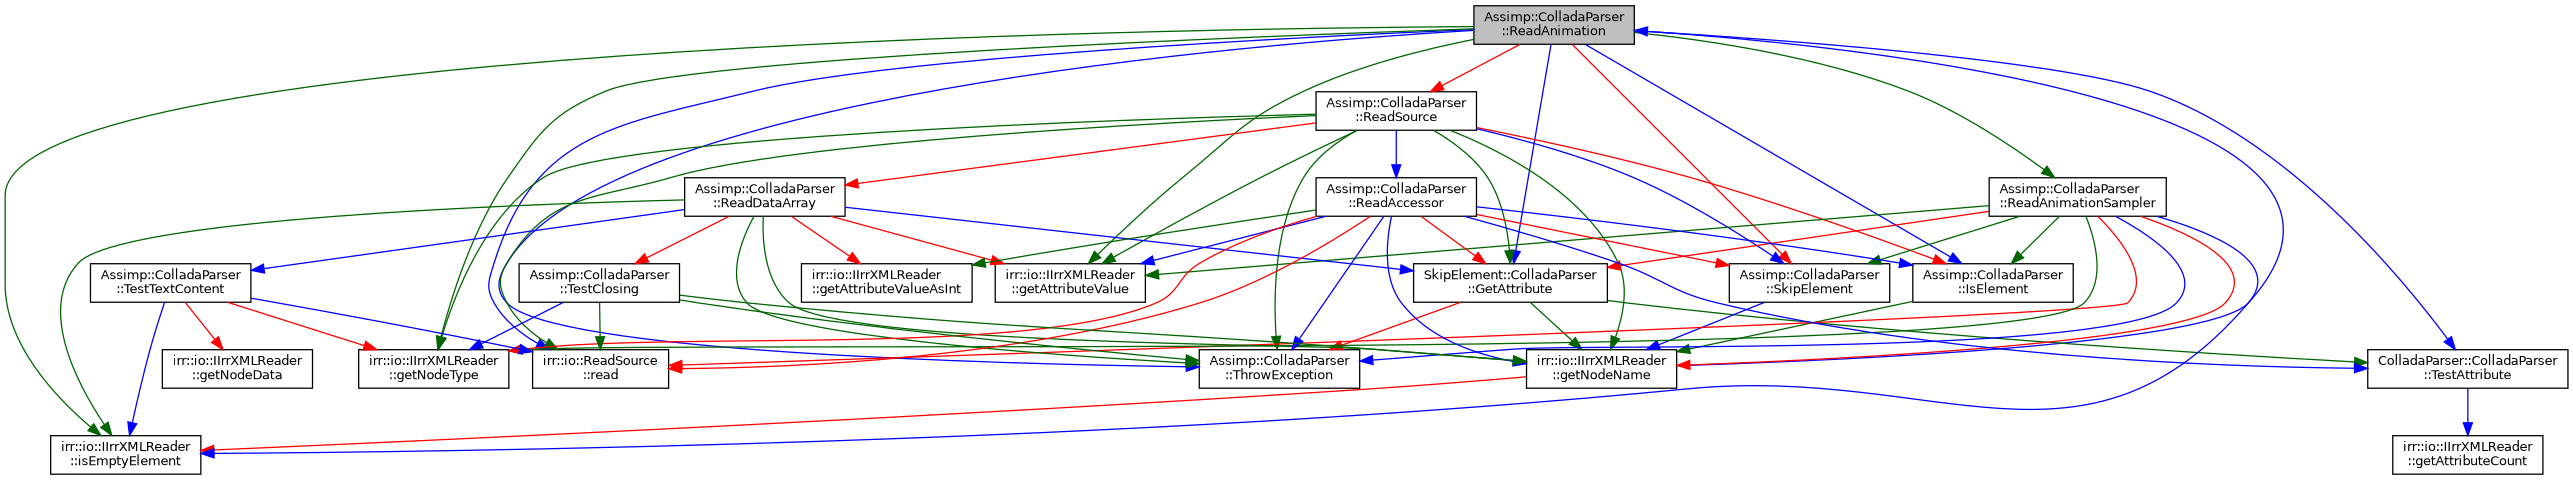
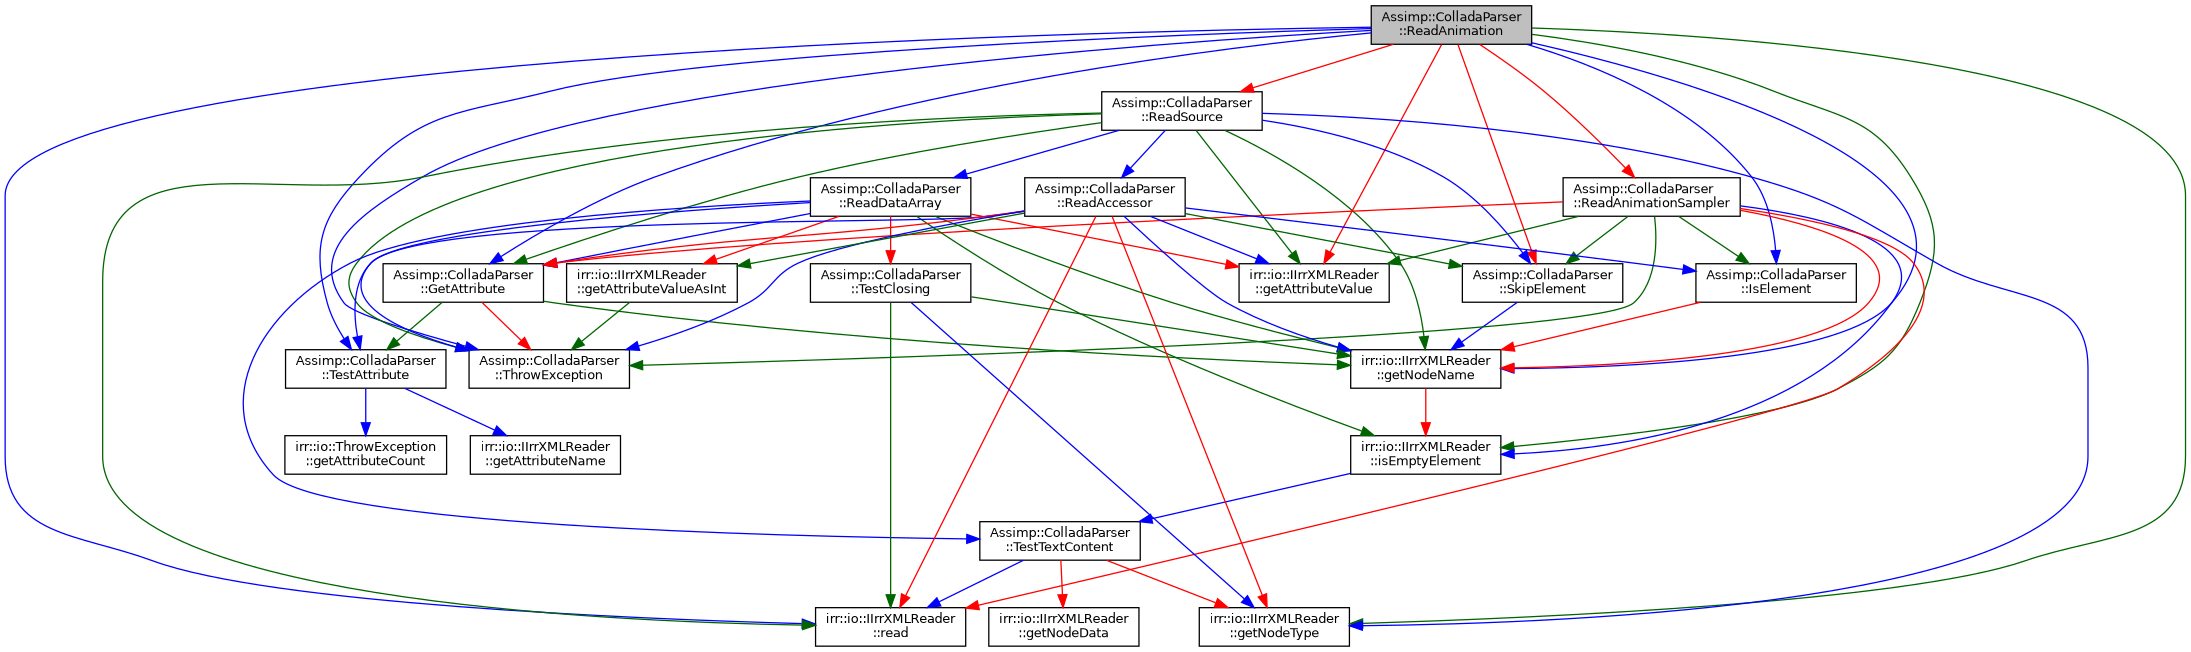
(1850, 72) -> (1556, 102)
(1276, 106) -> (1389, 143)
(831, 136) -> (2086, 351)
(1087, 153) -> (1043, 152)
(1686, 176) -> none
(2275, 214) -> (1909, 223)
(1567, 233) -> (1317, 239)
(1510, 283) -> (463, 283)
(1801, 325) -> (1607, 324)
(838, 330) -> (517, 228)
(932, 333) -> (606, 322)
(1838, 344) -> (1185, 345)
(1350, 345) -> none
(147, 362) -> (1251, 496)
(601, 369) -> (891, 627)
(2468, 369) -> (366, 369)
none -> (545, 455)
(2468, 455) -> (366, 455)
